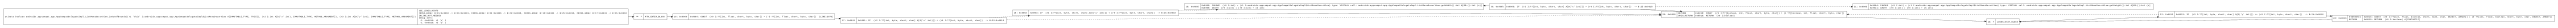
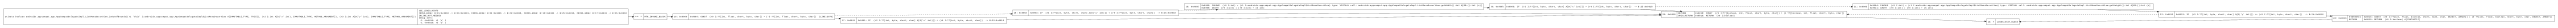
(1487, 6) -> (1486, 8)
(655, 17) -> (655, 17)
(1009, 17) -> (923, 15)
(1333, 17) -> (1333, 17)
(2088, 19) -> (2127, 11)
